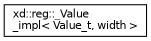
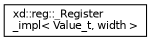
(75, 21) -> (75, 21)
